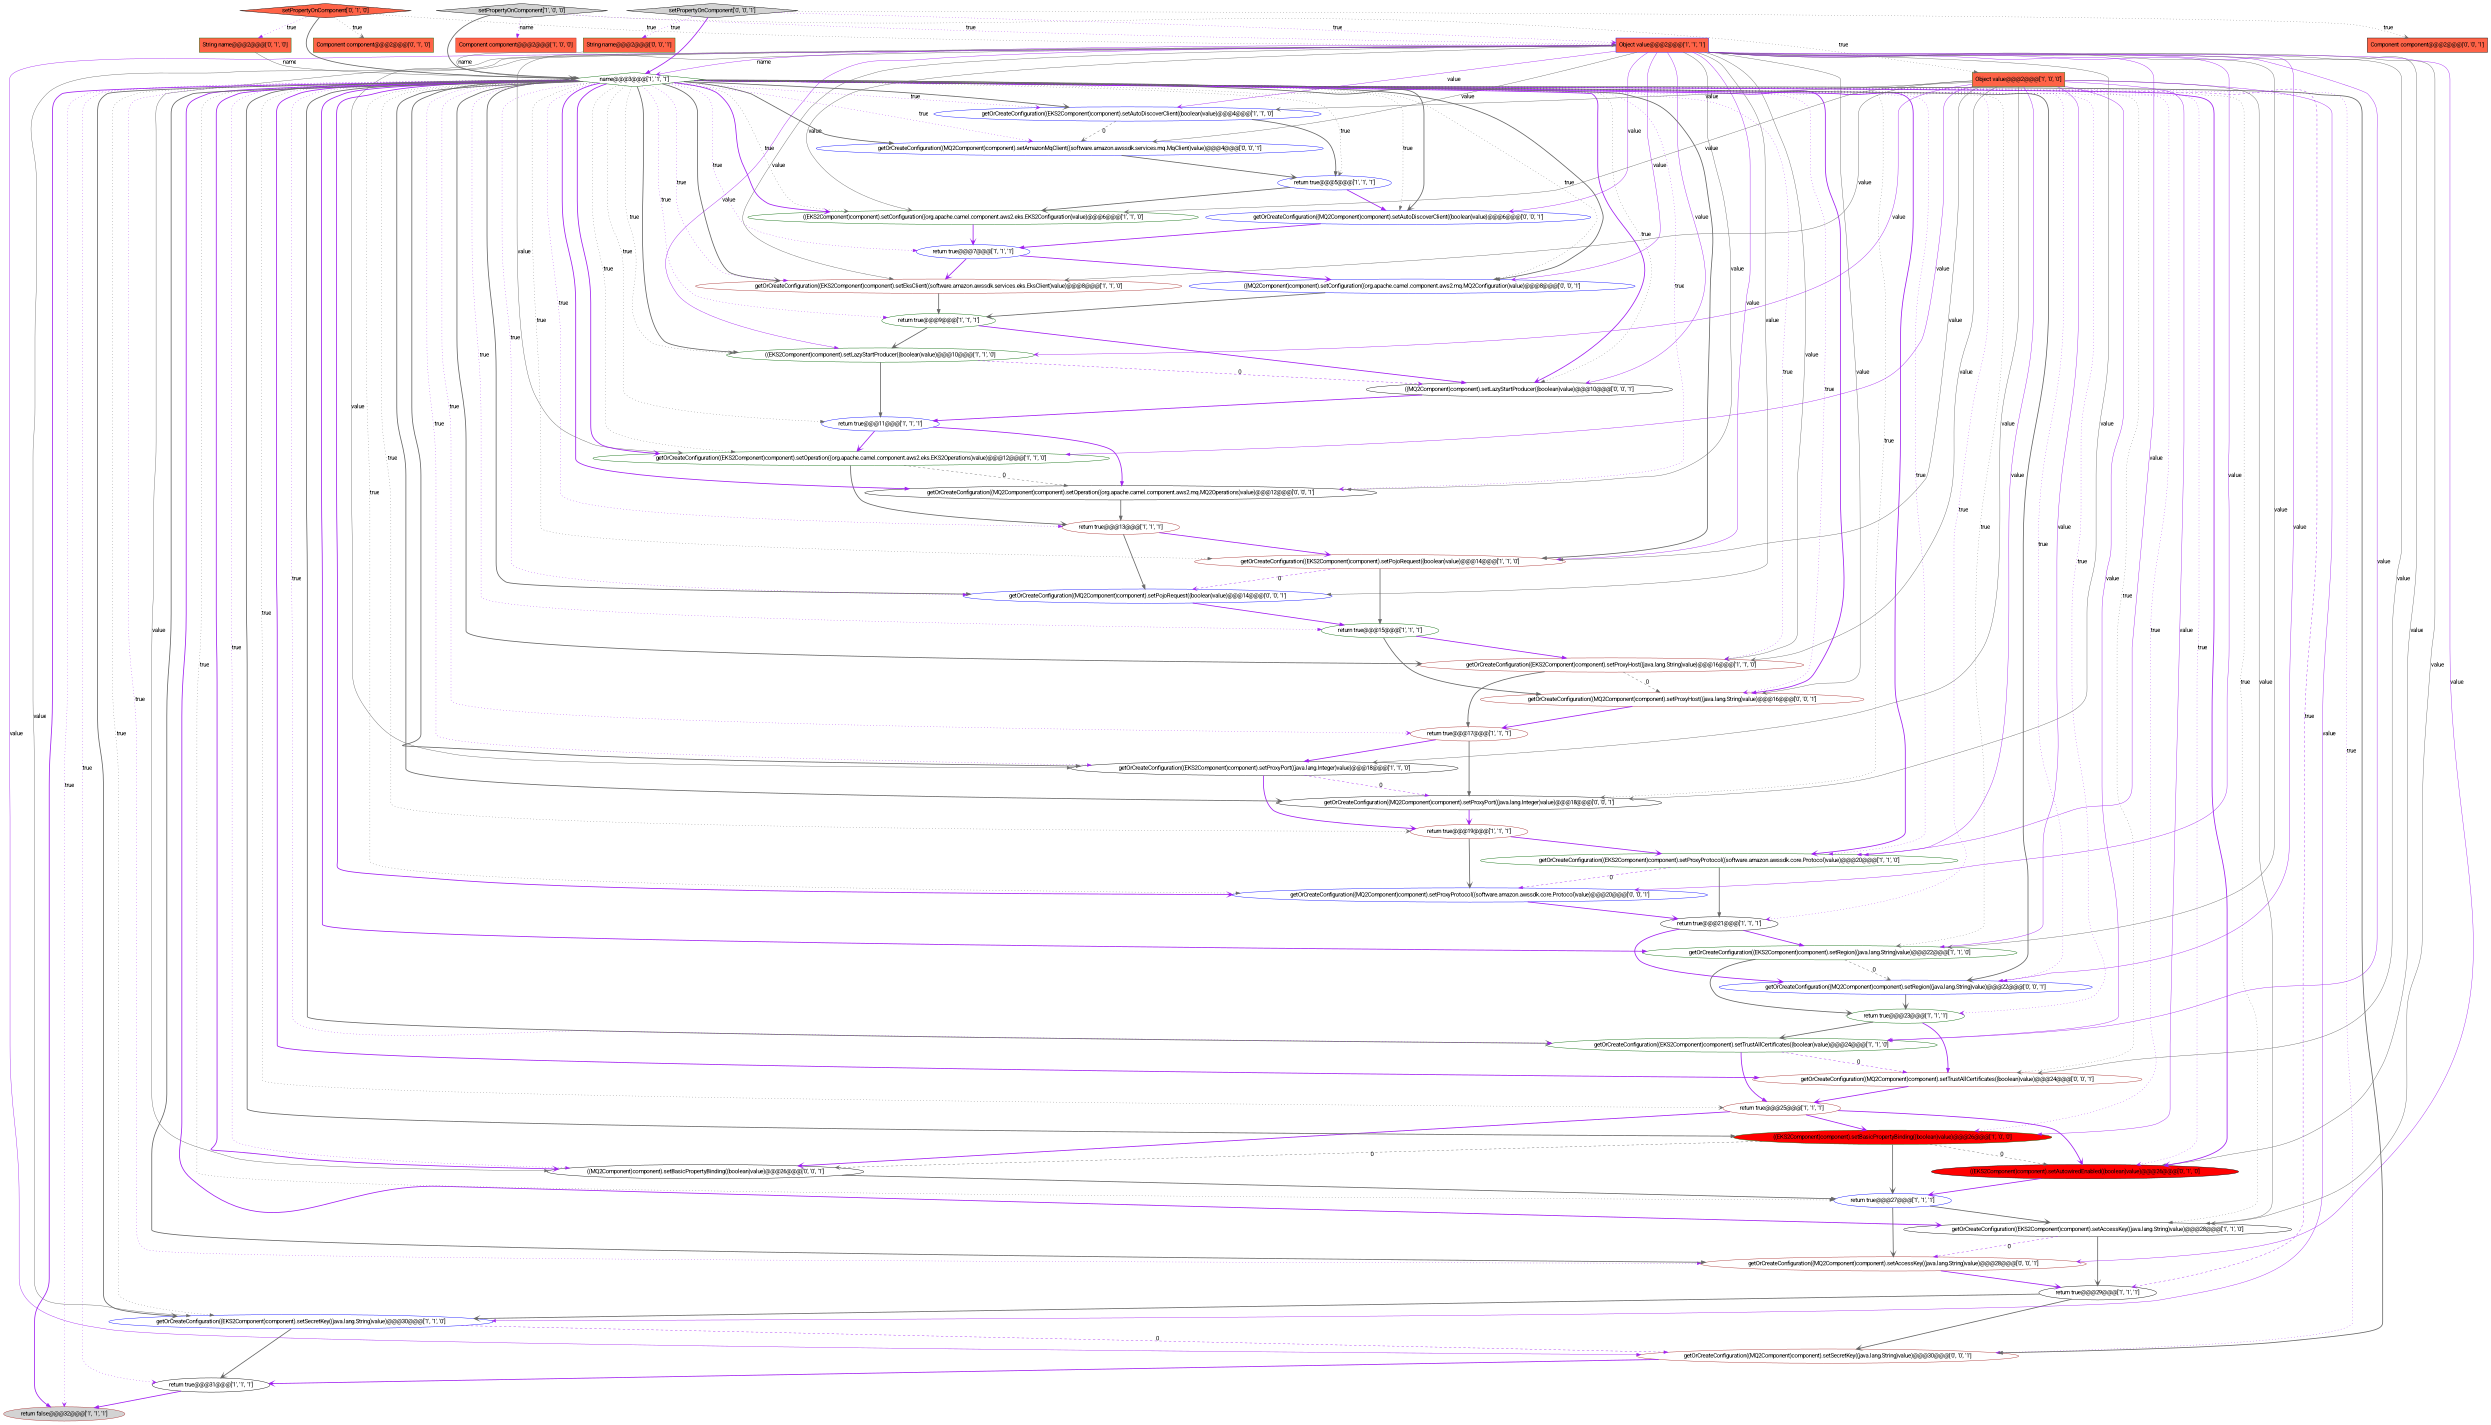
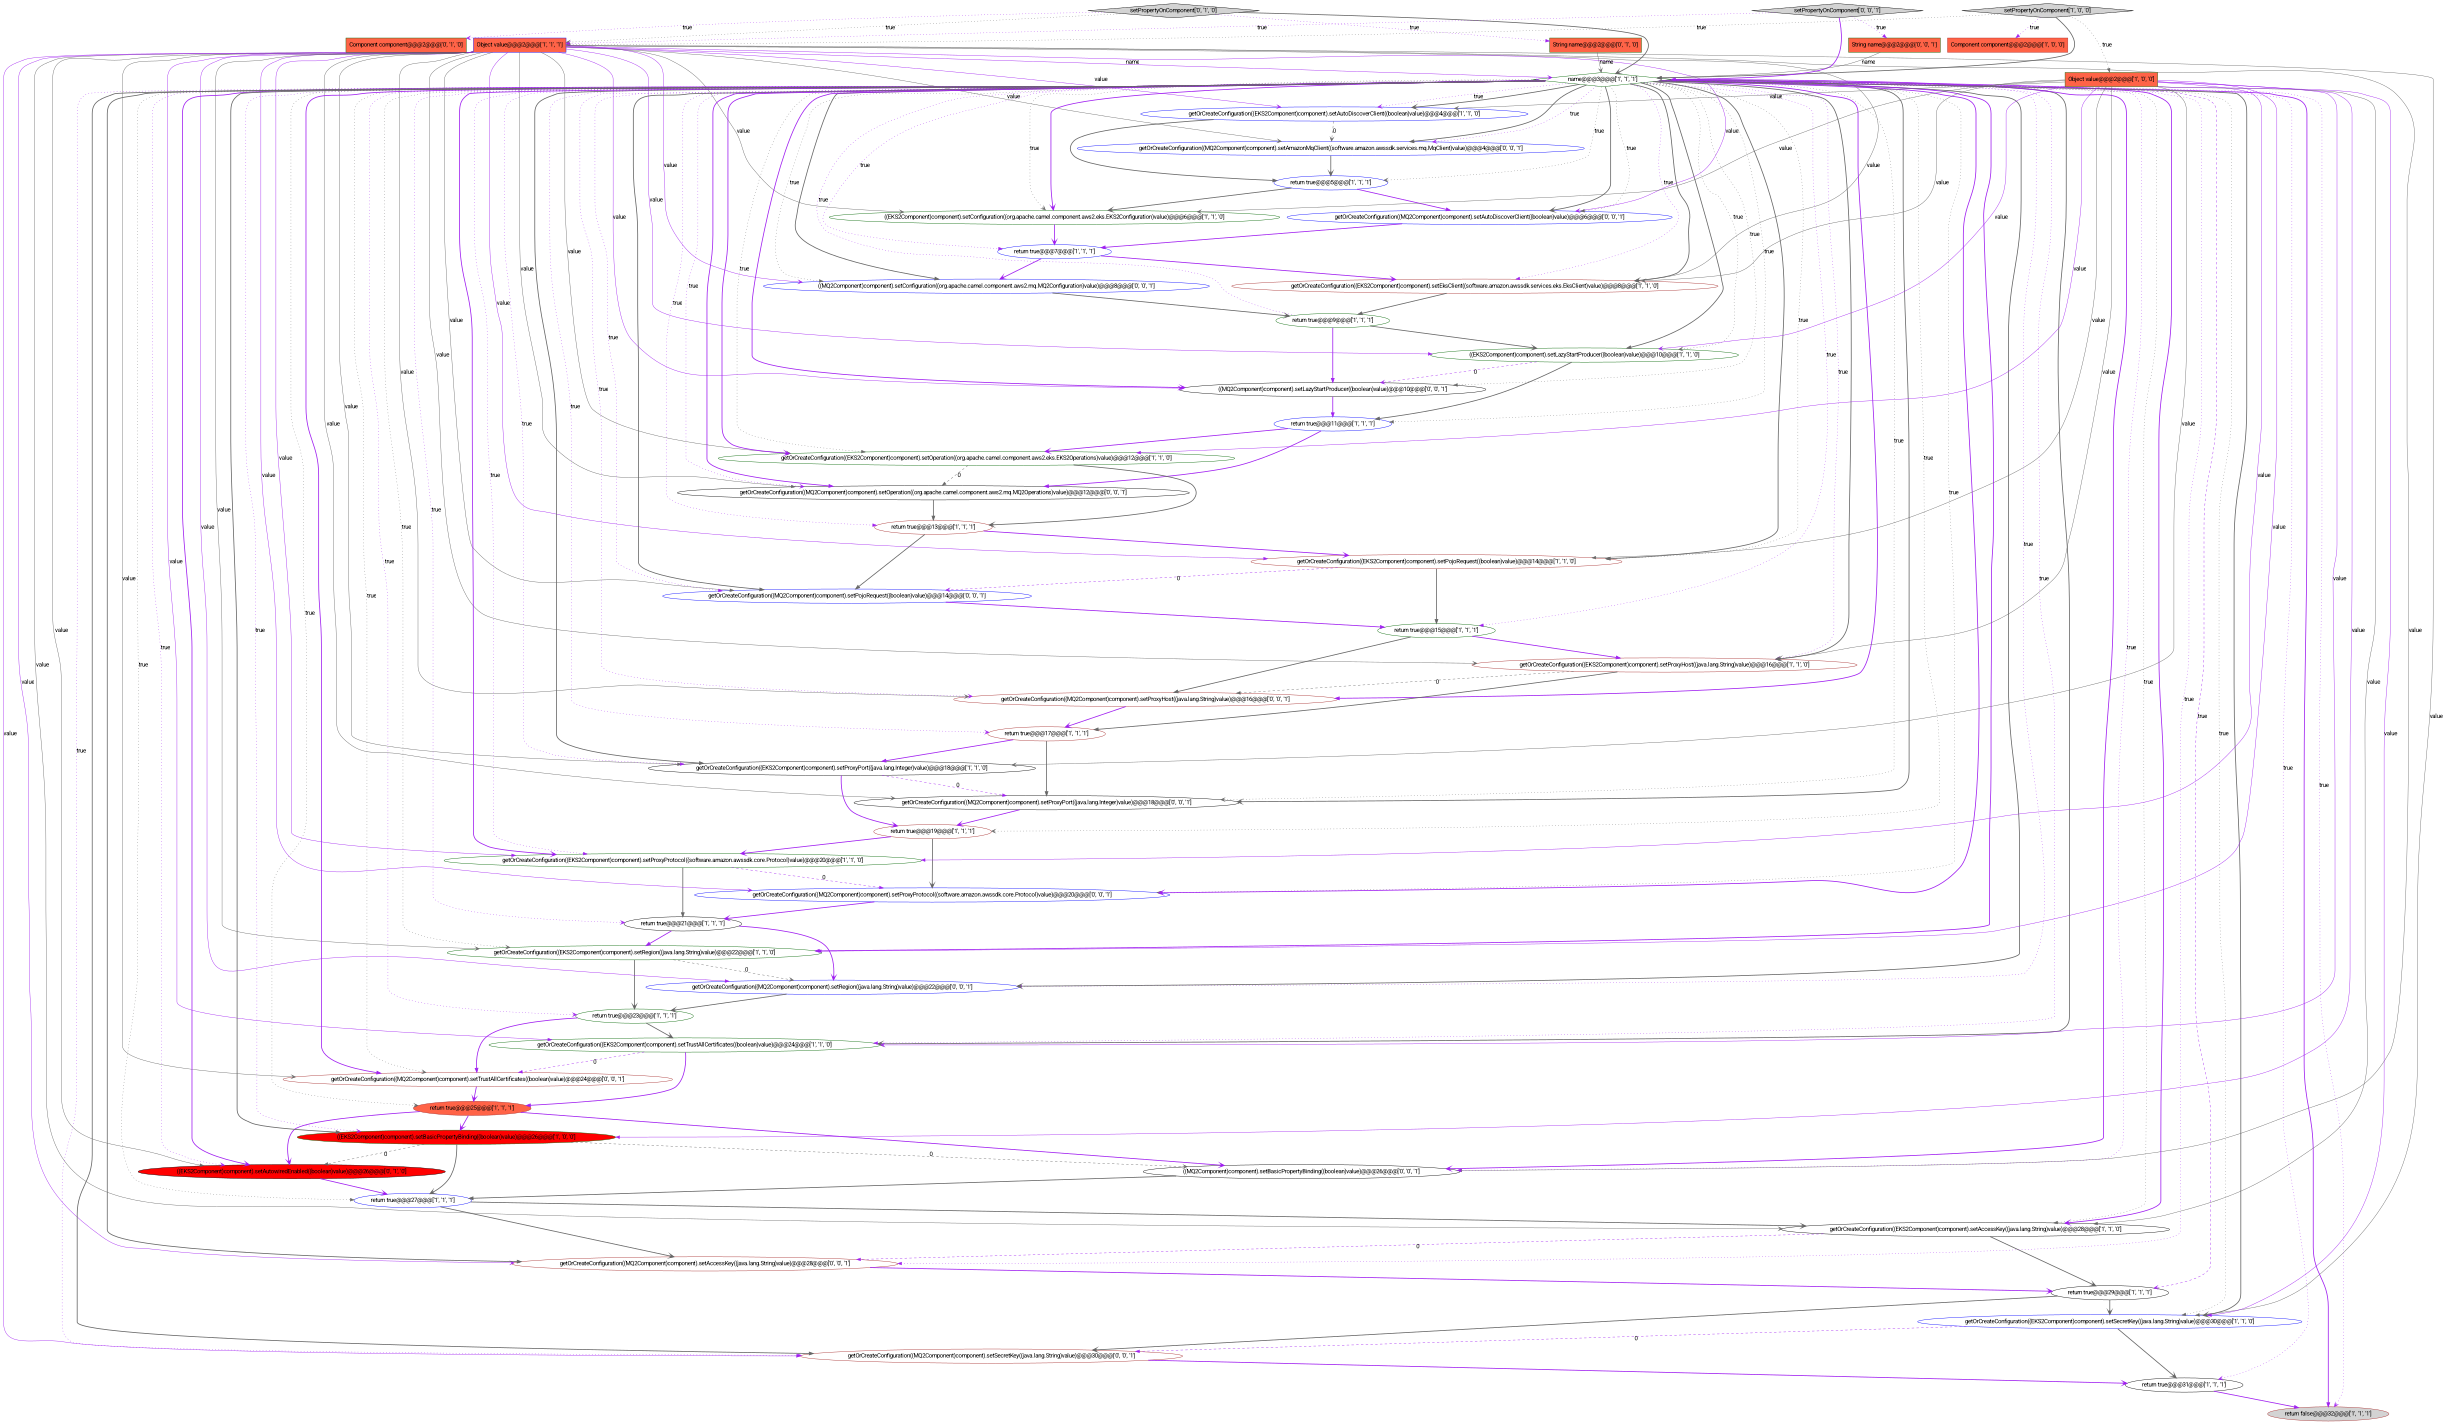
(326, 11) -> (1174, 11)
(347, 26) -> (788, 21)
(526, 28) -> (2035, 28)
(1088, 34) -> (1286, 36)
(2427, 45) -> none
(682, 284) -> (900, 117)
(1782, 1108) -> (472, 1108)
